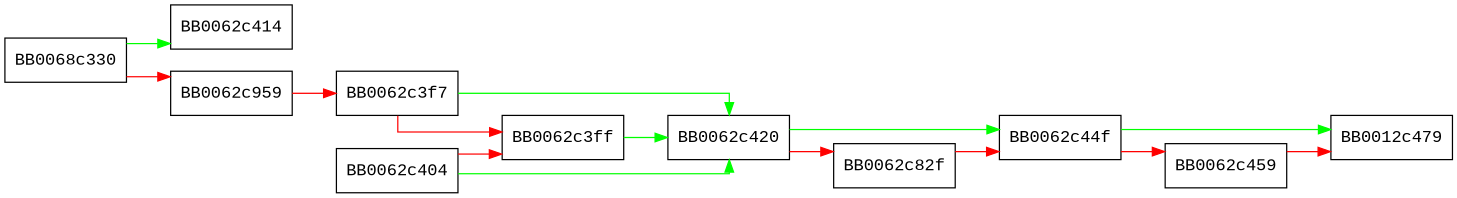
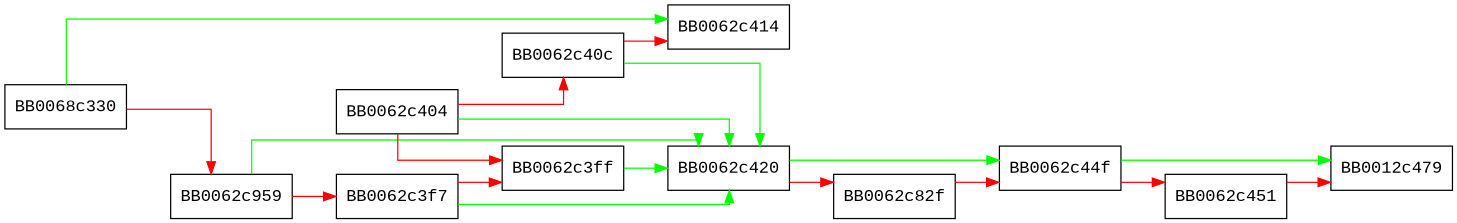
none -> (563, 55)
none -> (458, 140)
(1226, 166) -> (1226, 196)
